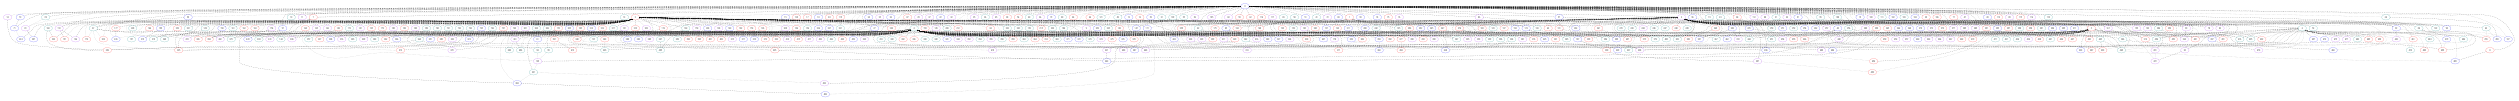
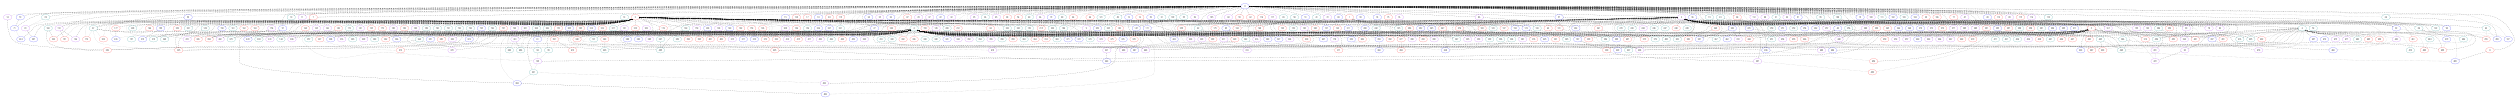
(1749, 39) -> (1749, 39)
